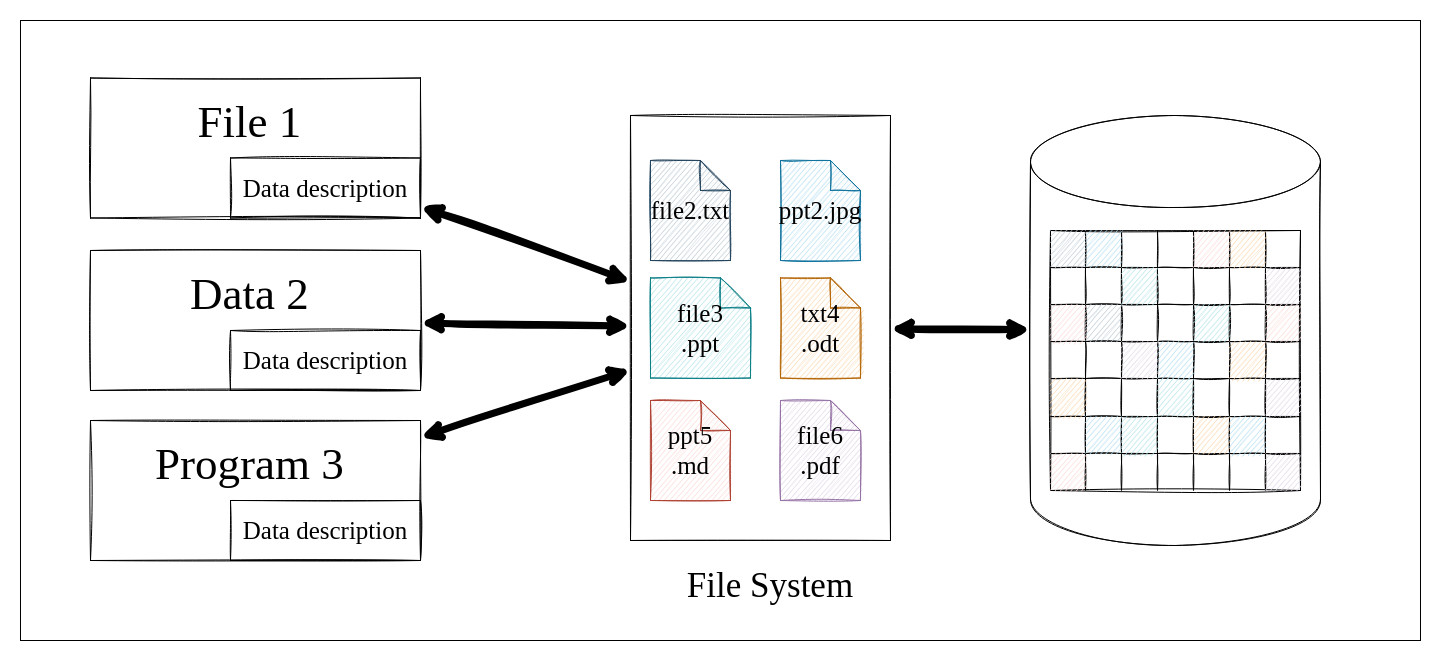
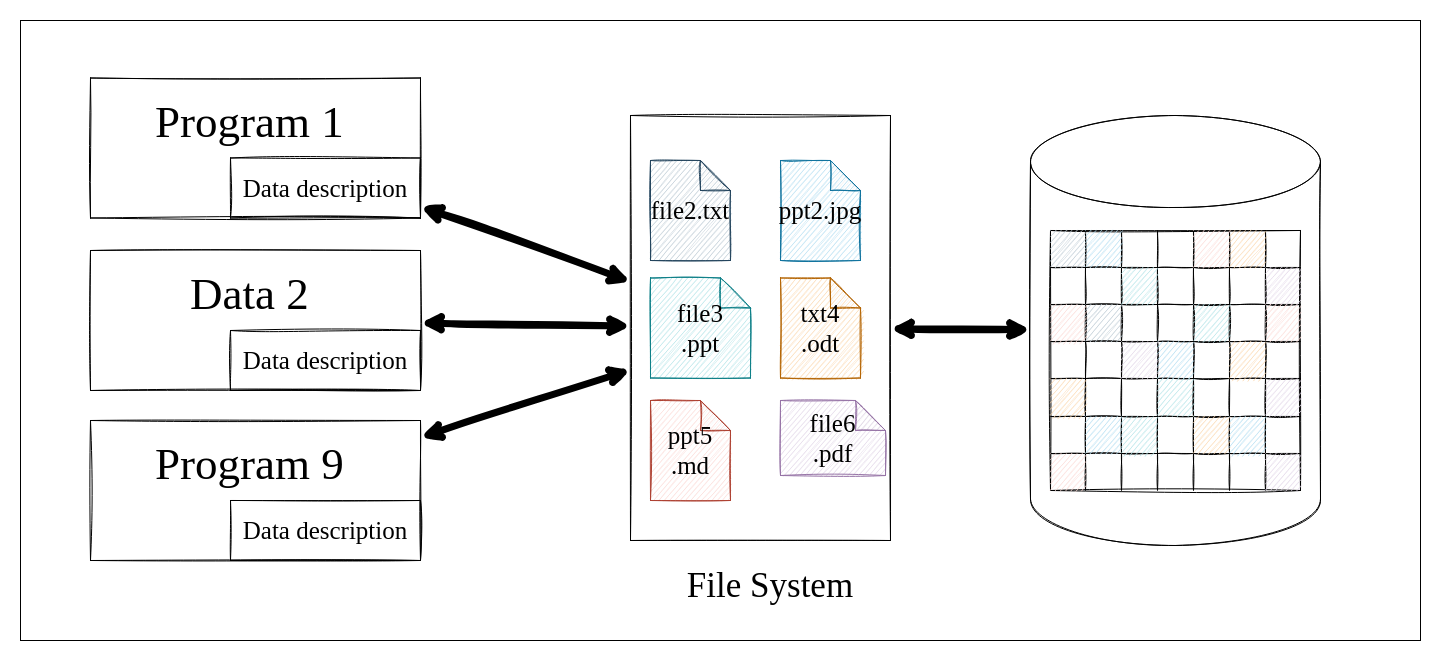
(256, 149) -> (256, 149)
(821, 451) -> (833, 438)
(256, 491) -> (256, 491)
